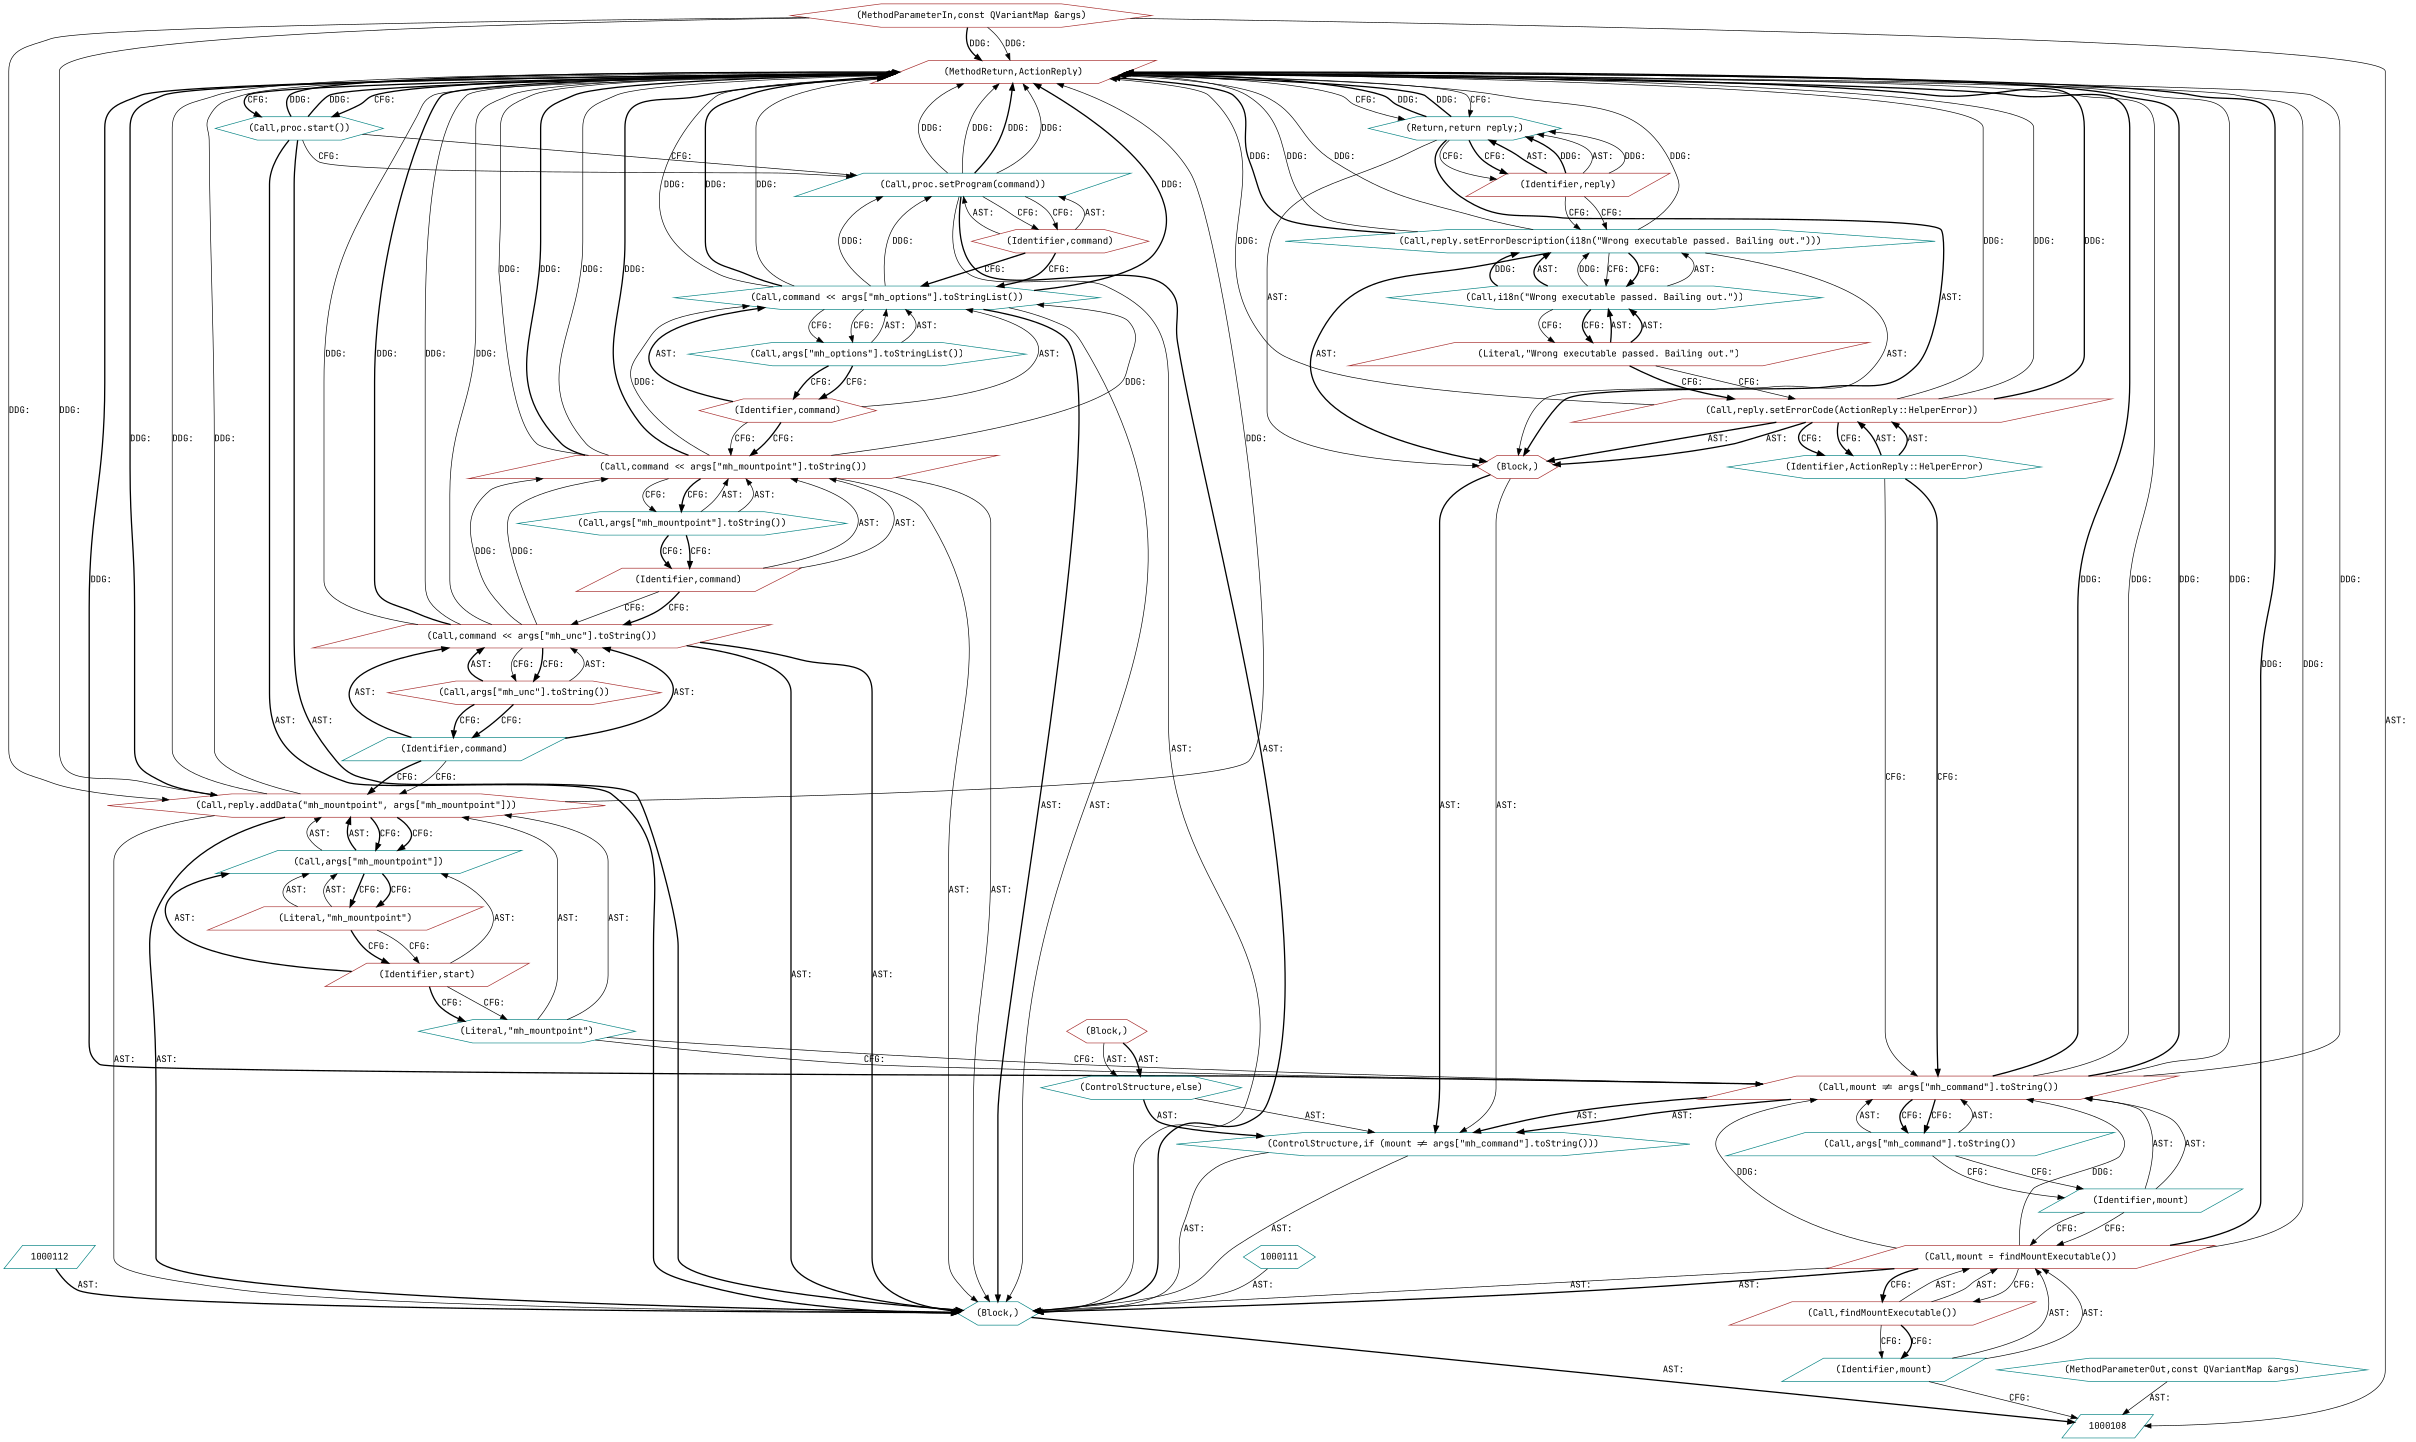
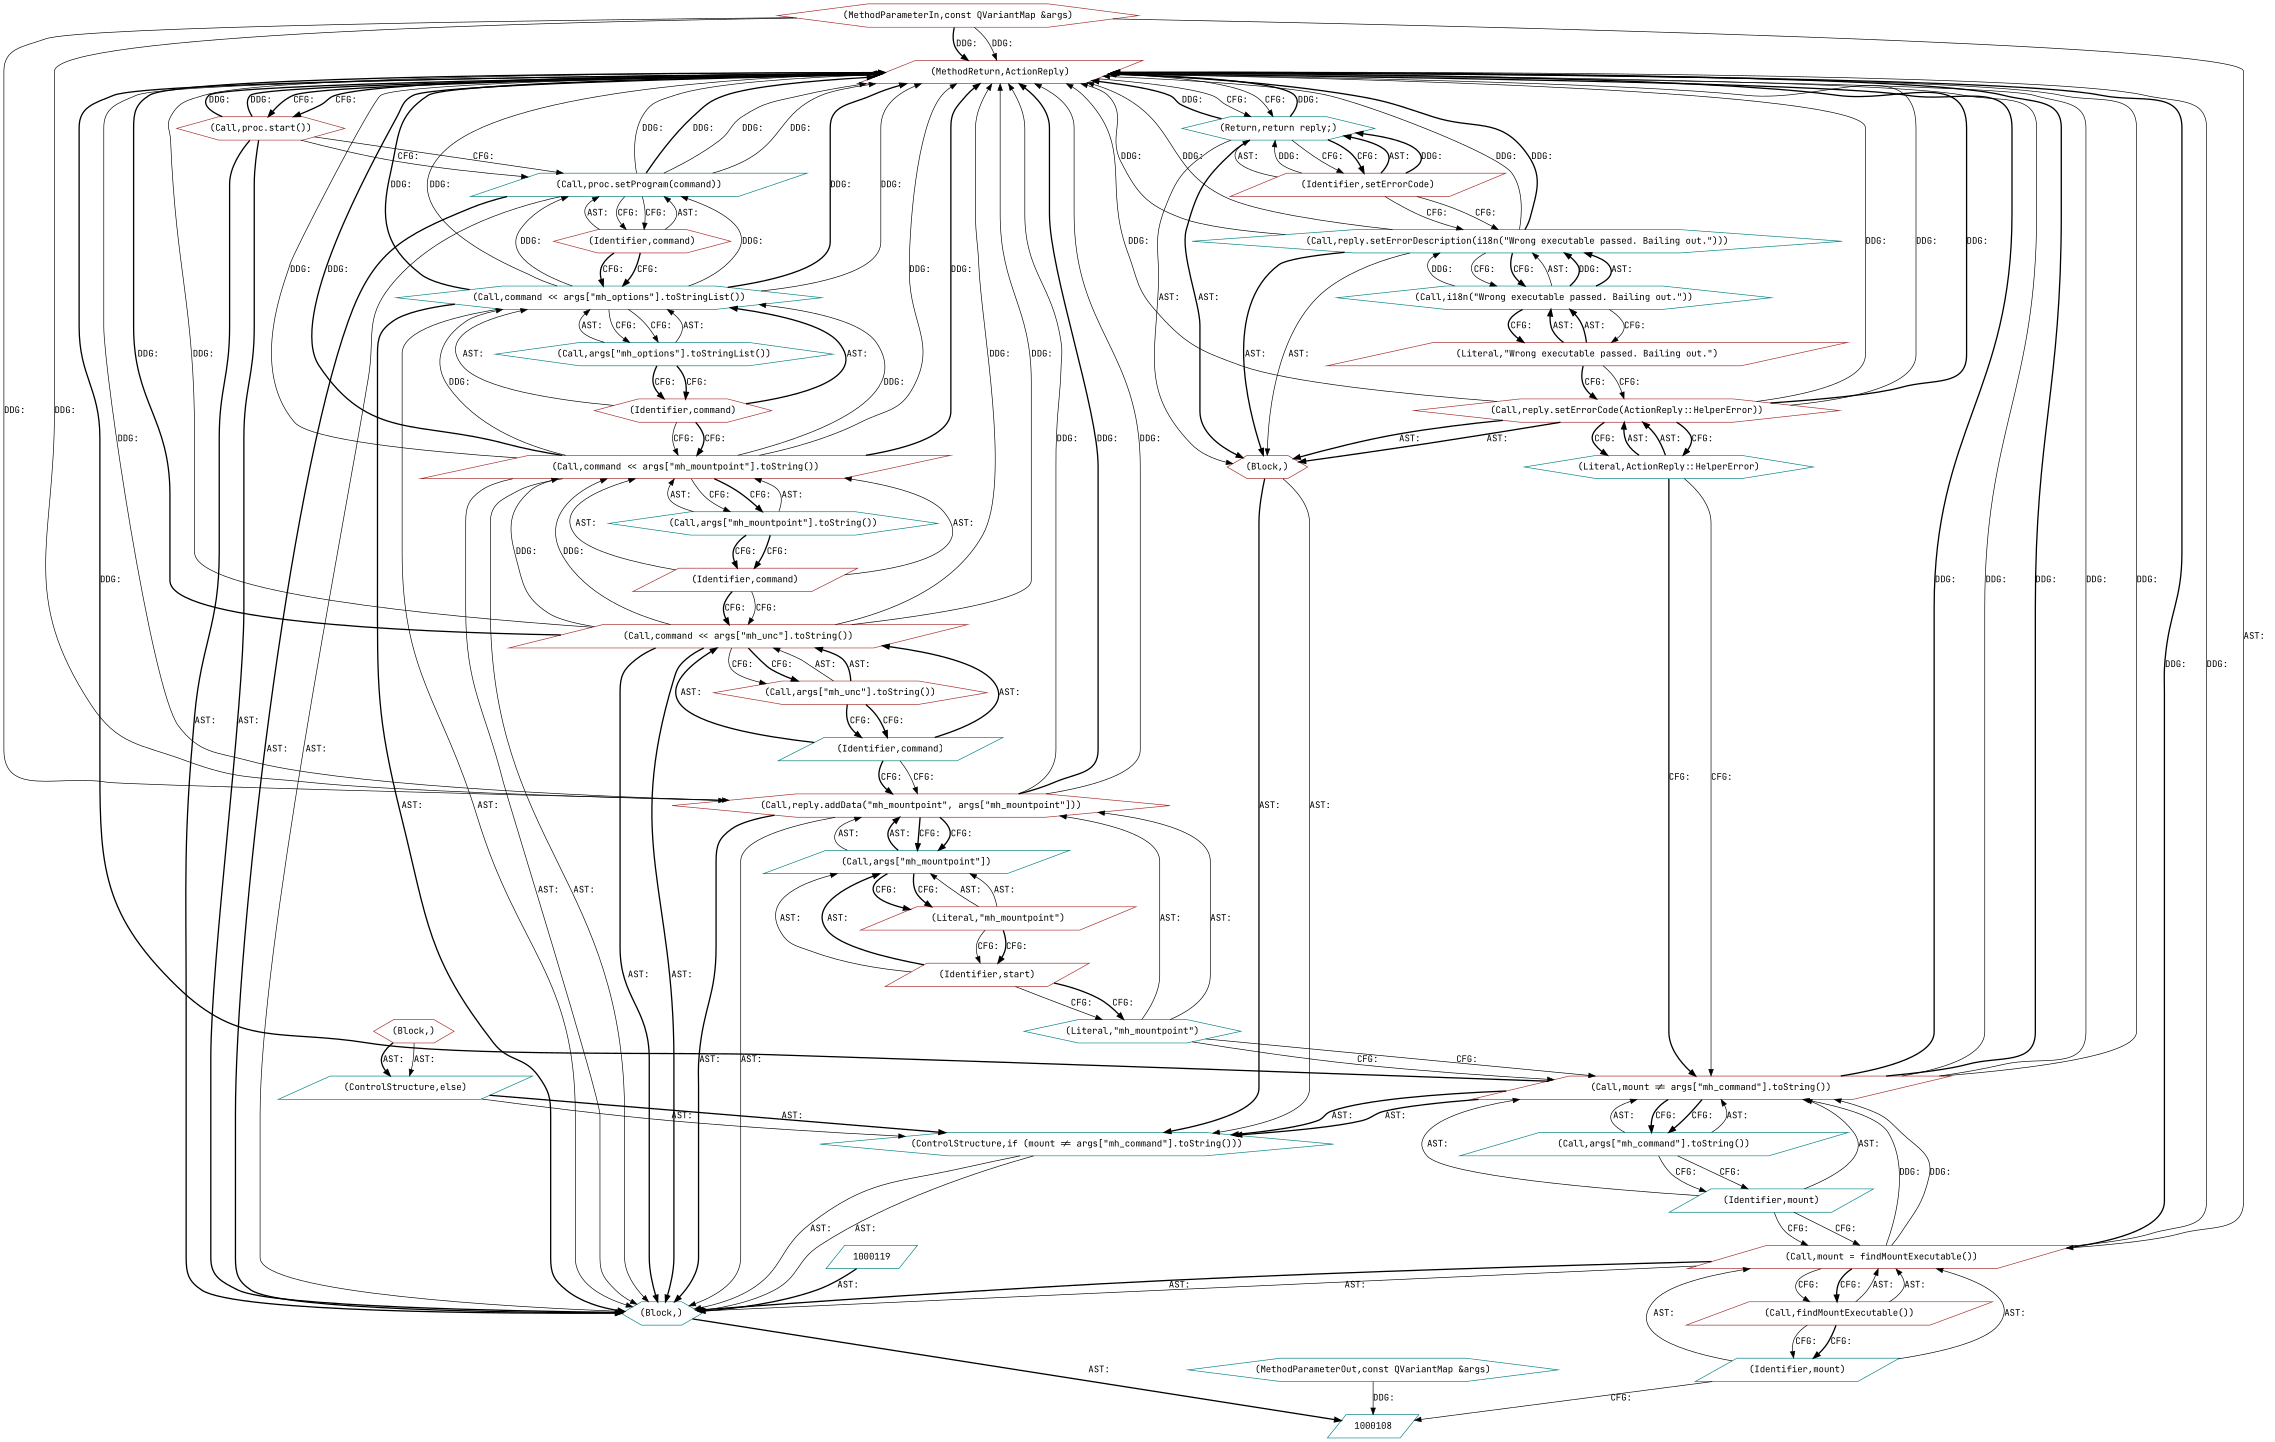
(299, 128) -> (261, 128)
(1568, 185) -> (1368, 185)
(2385, 218) -> (2244, 163)
(1842, 411) -> (1627, 411)
(1885, 467) -> (1669, 467)
(1141, 1088) -> (405, 1088)
(50, 1257) -> (872, 1257)
(1279, 1257) -> none
(2163, 1398) -> (1387, 1398)
